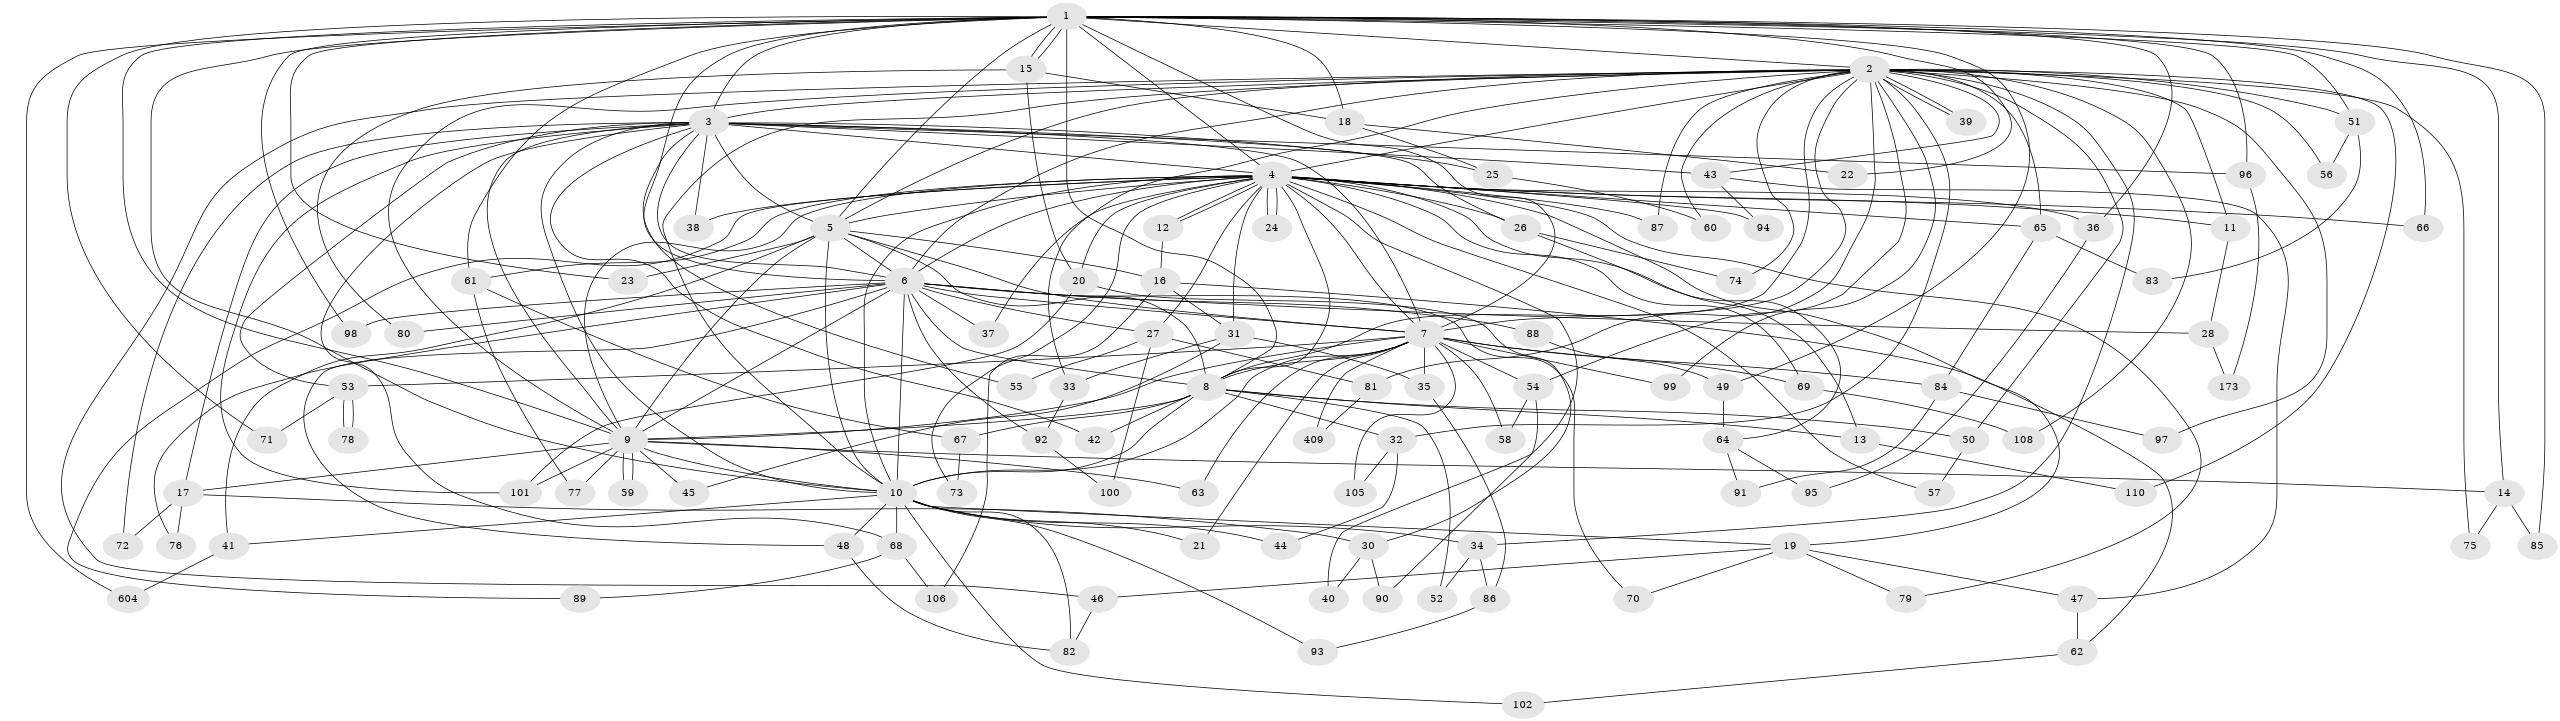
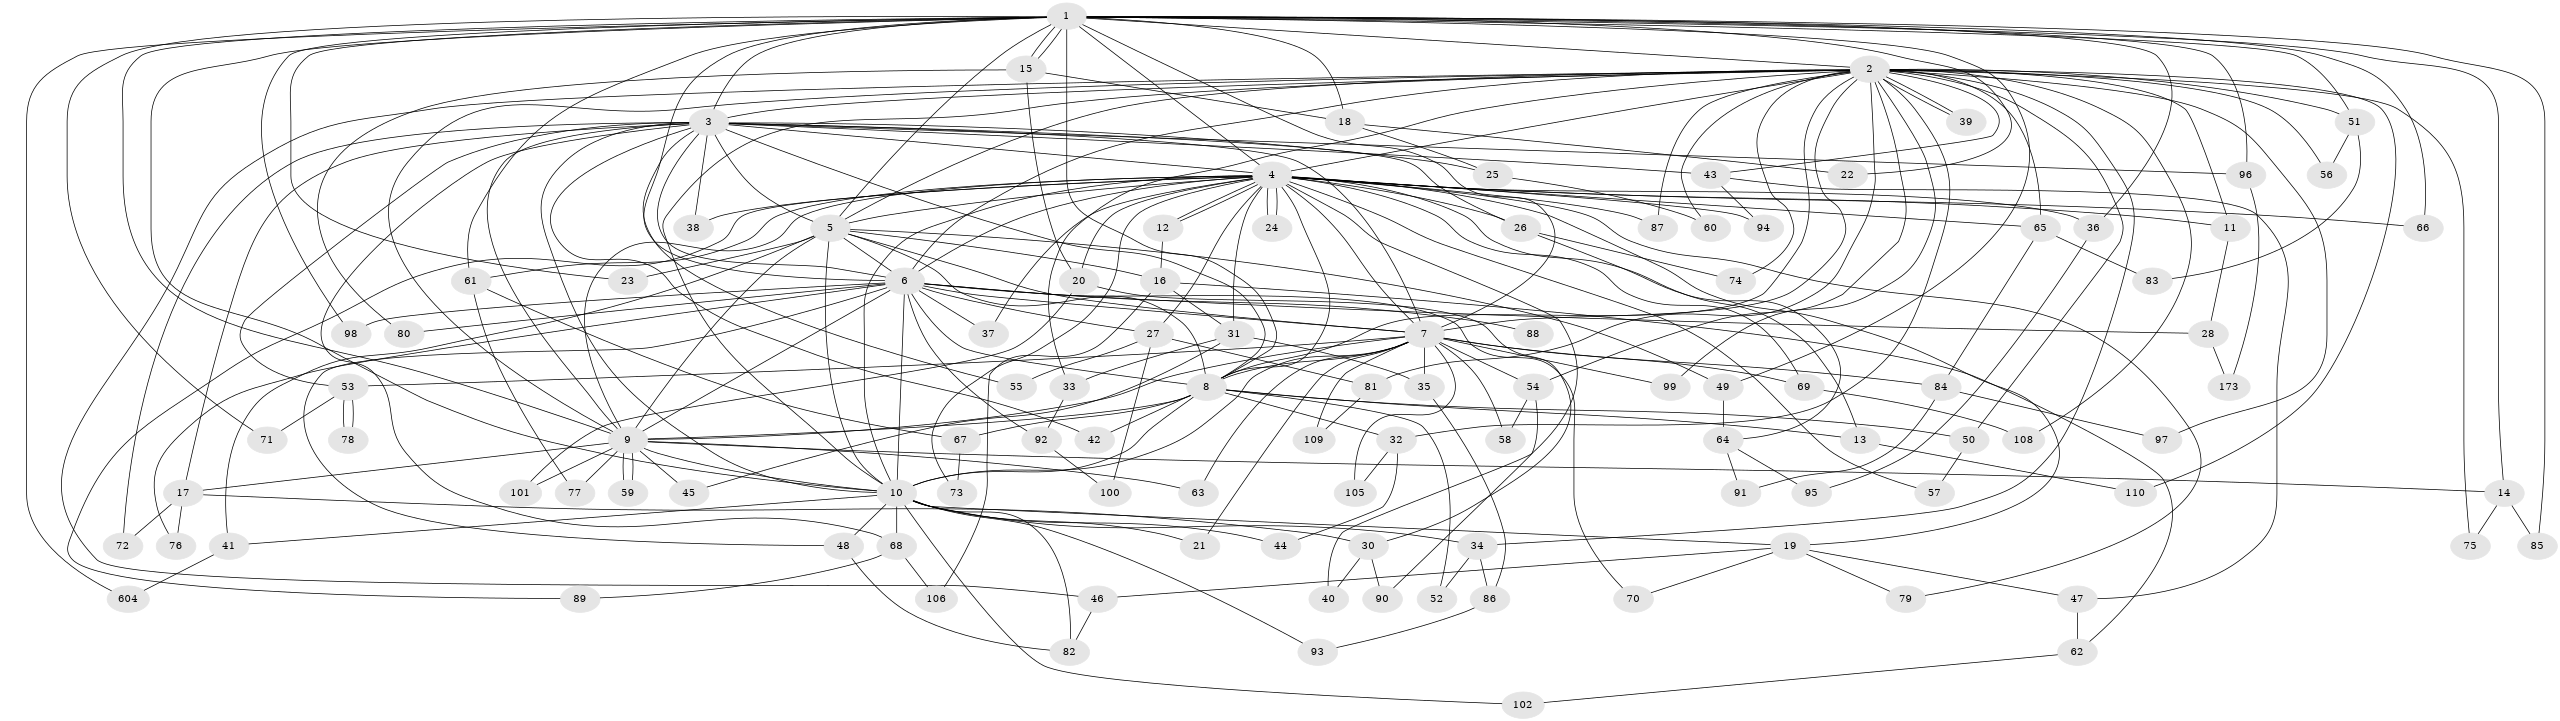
(261, 264) -> (1036, 236)
(1629, 360) -> (1286, 268)
(1314, 440) -> (1314, 440)
